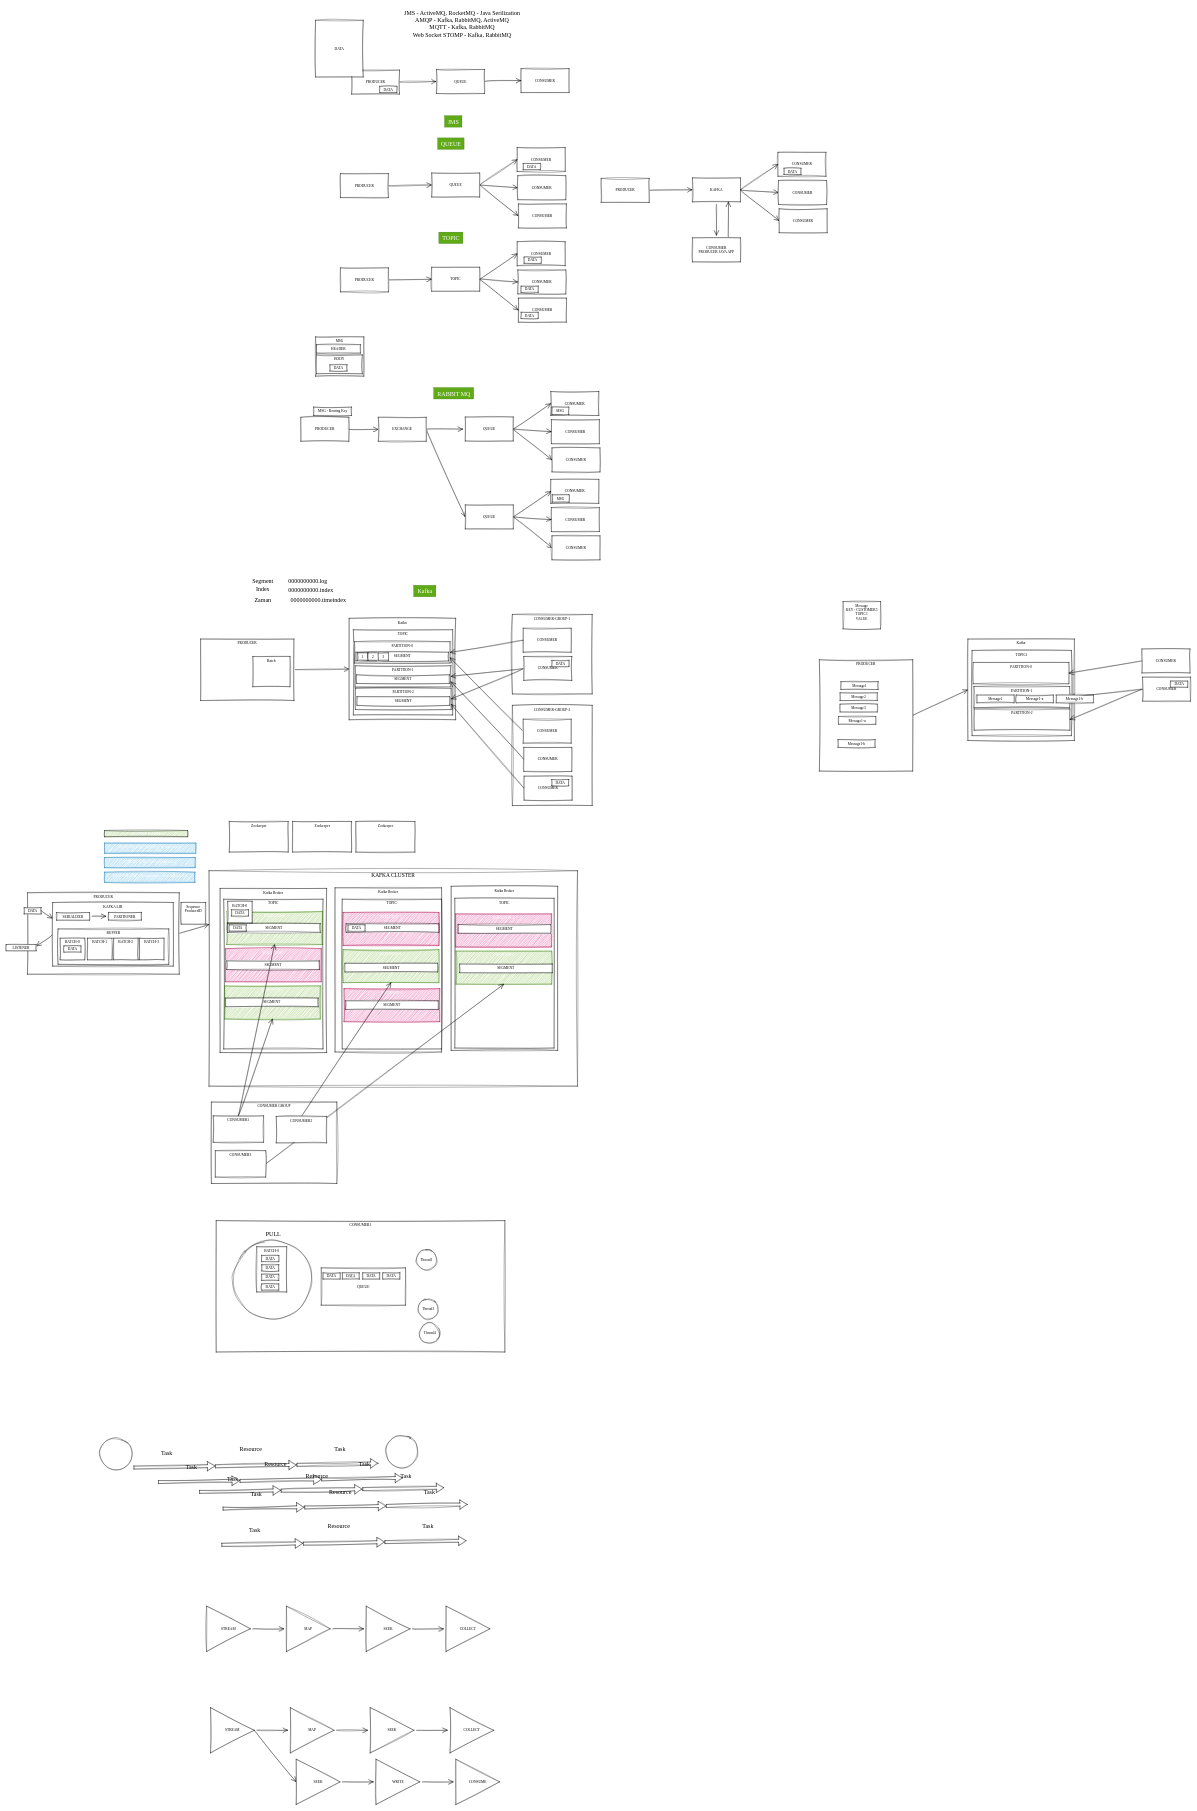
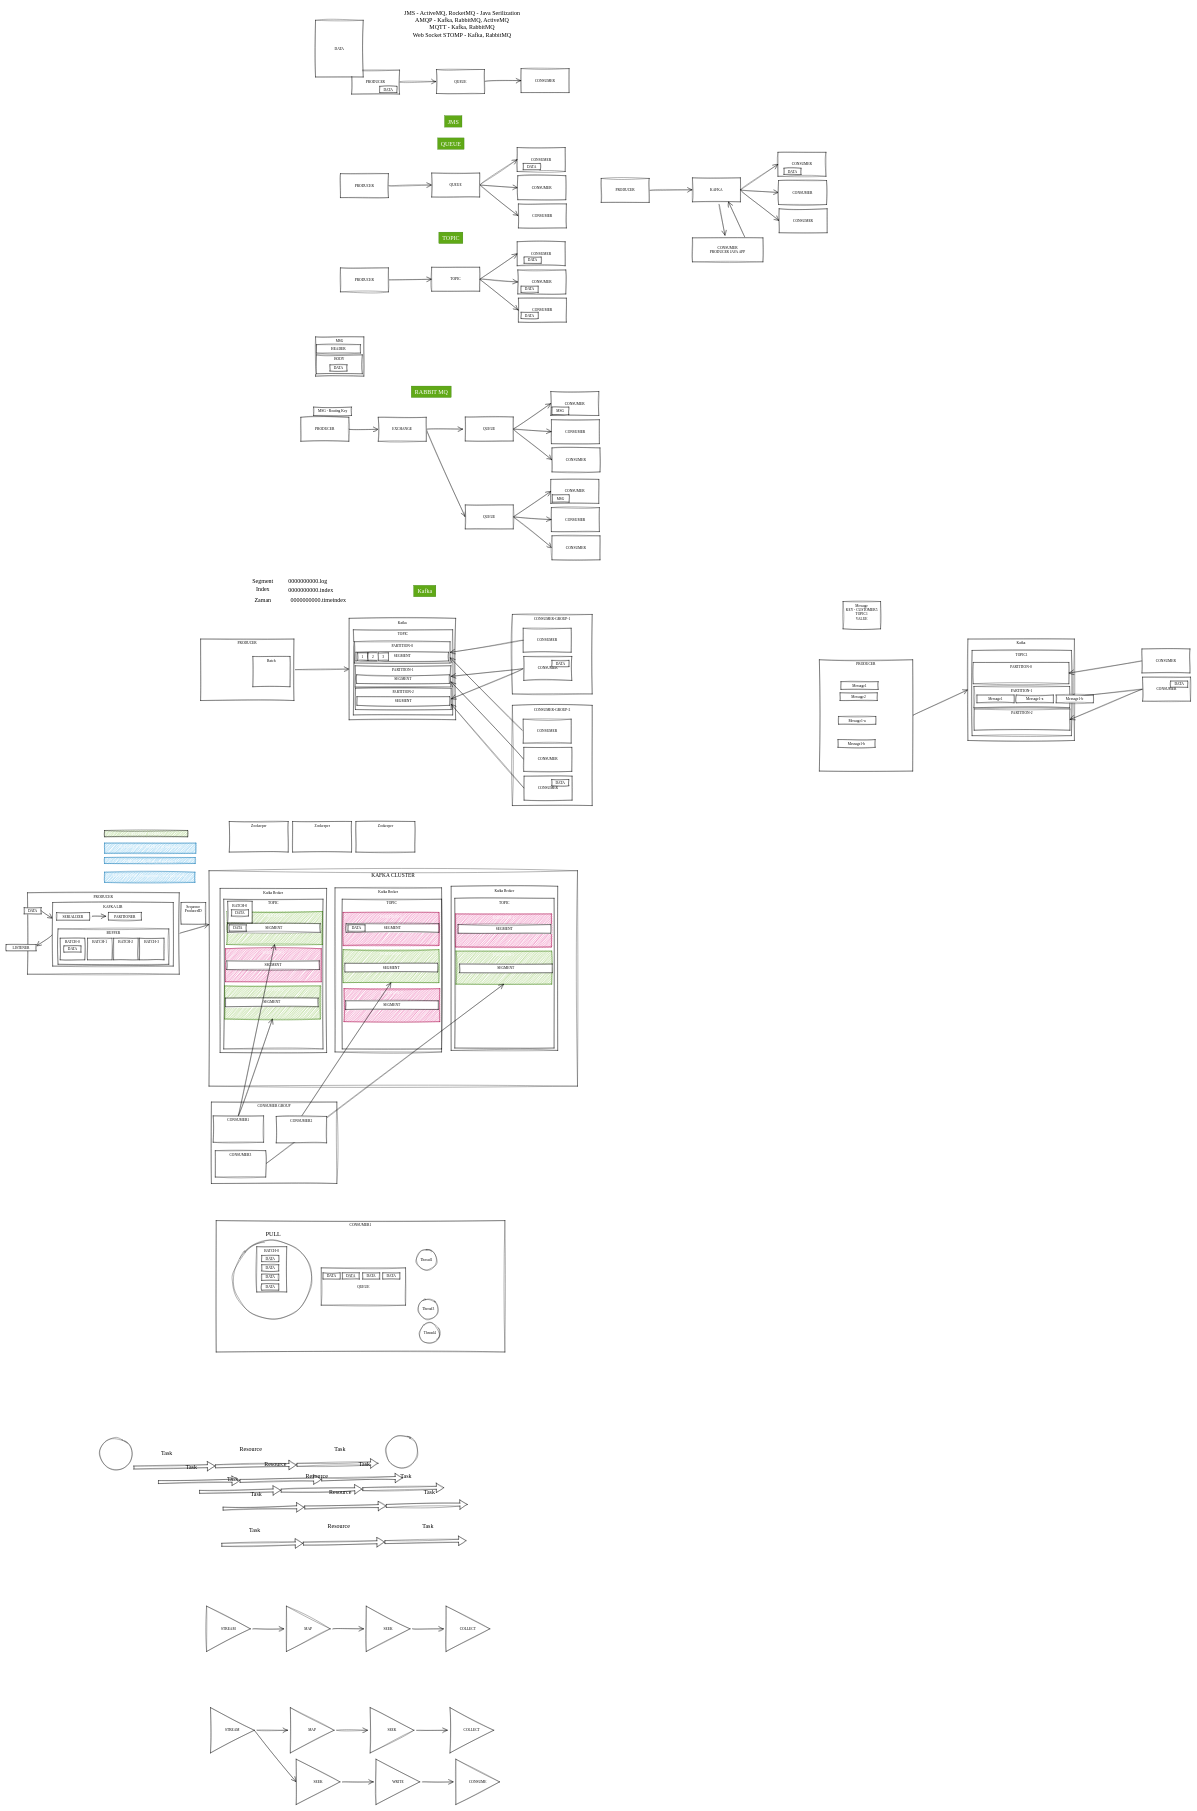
(716, 250) -> (728, 250)
(454, 393) -> (431, 392)
(858, 708) -> none
(150, 862) -> (150, 860)
